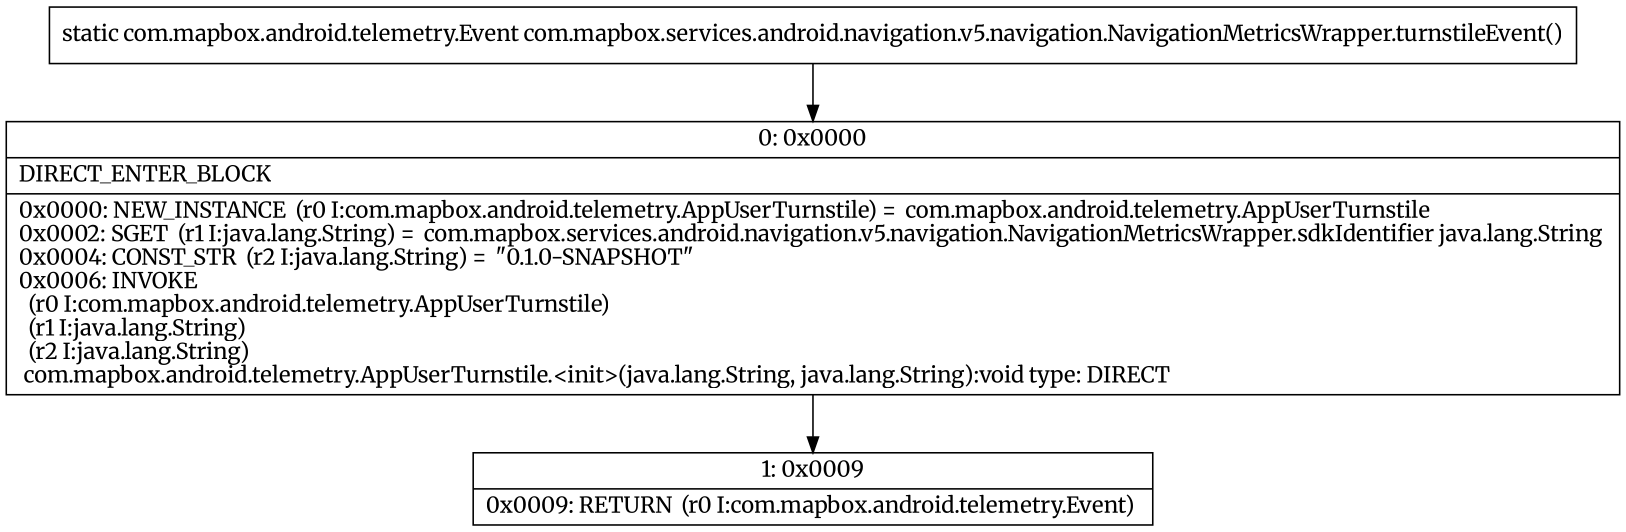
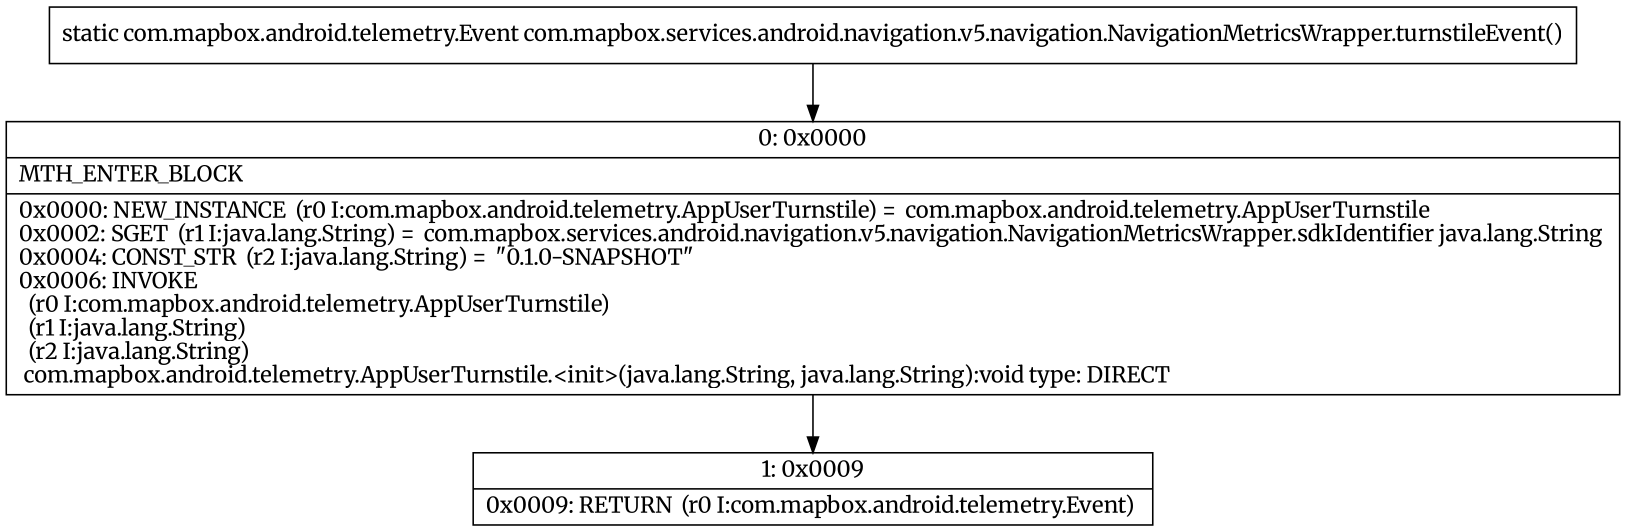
(145, 175) -> (131, 175)
